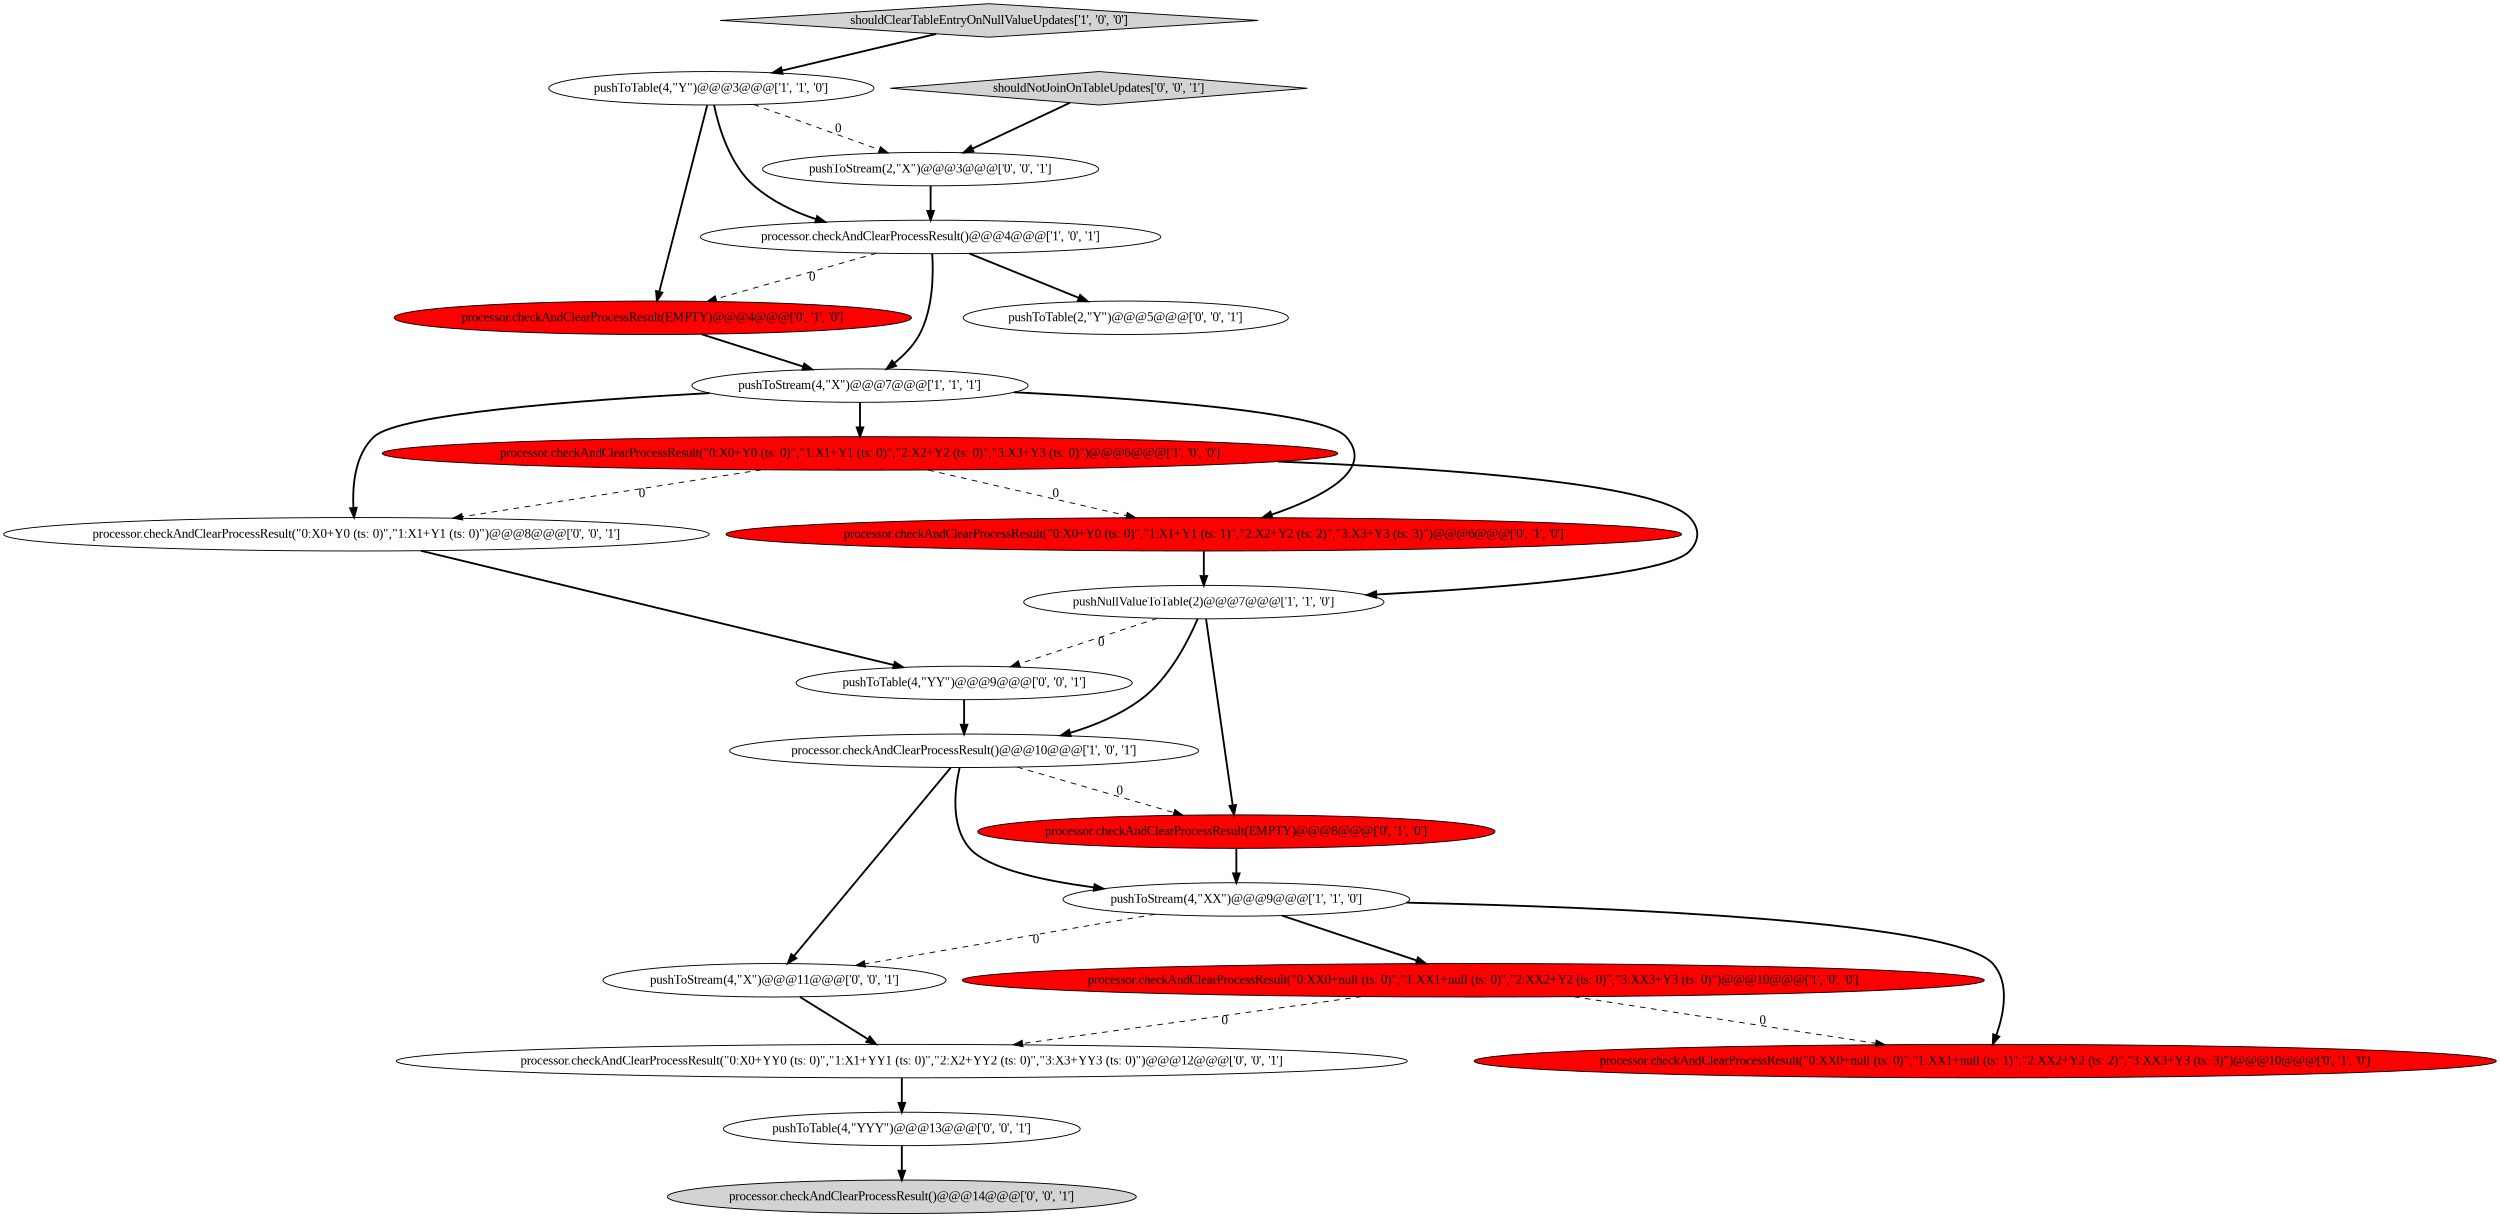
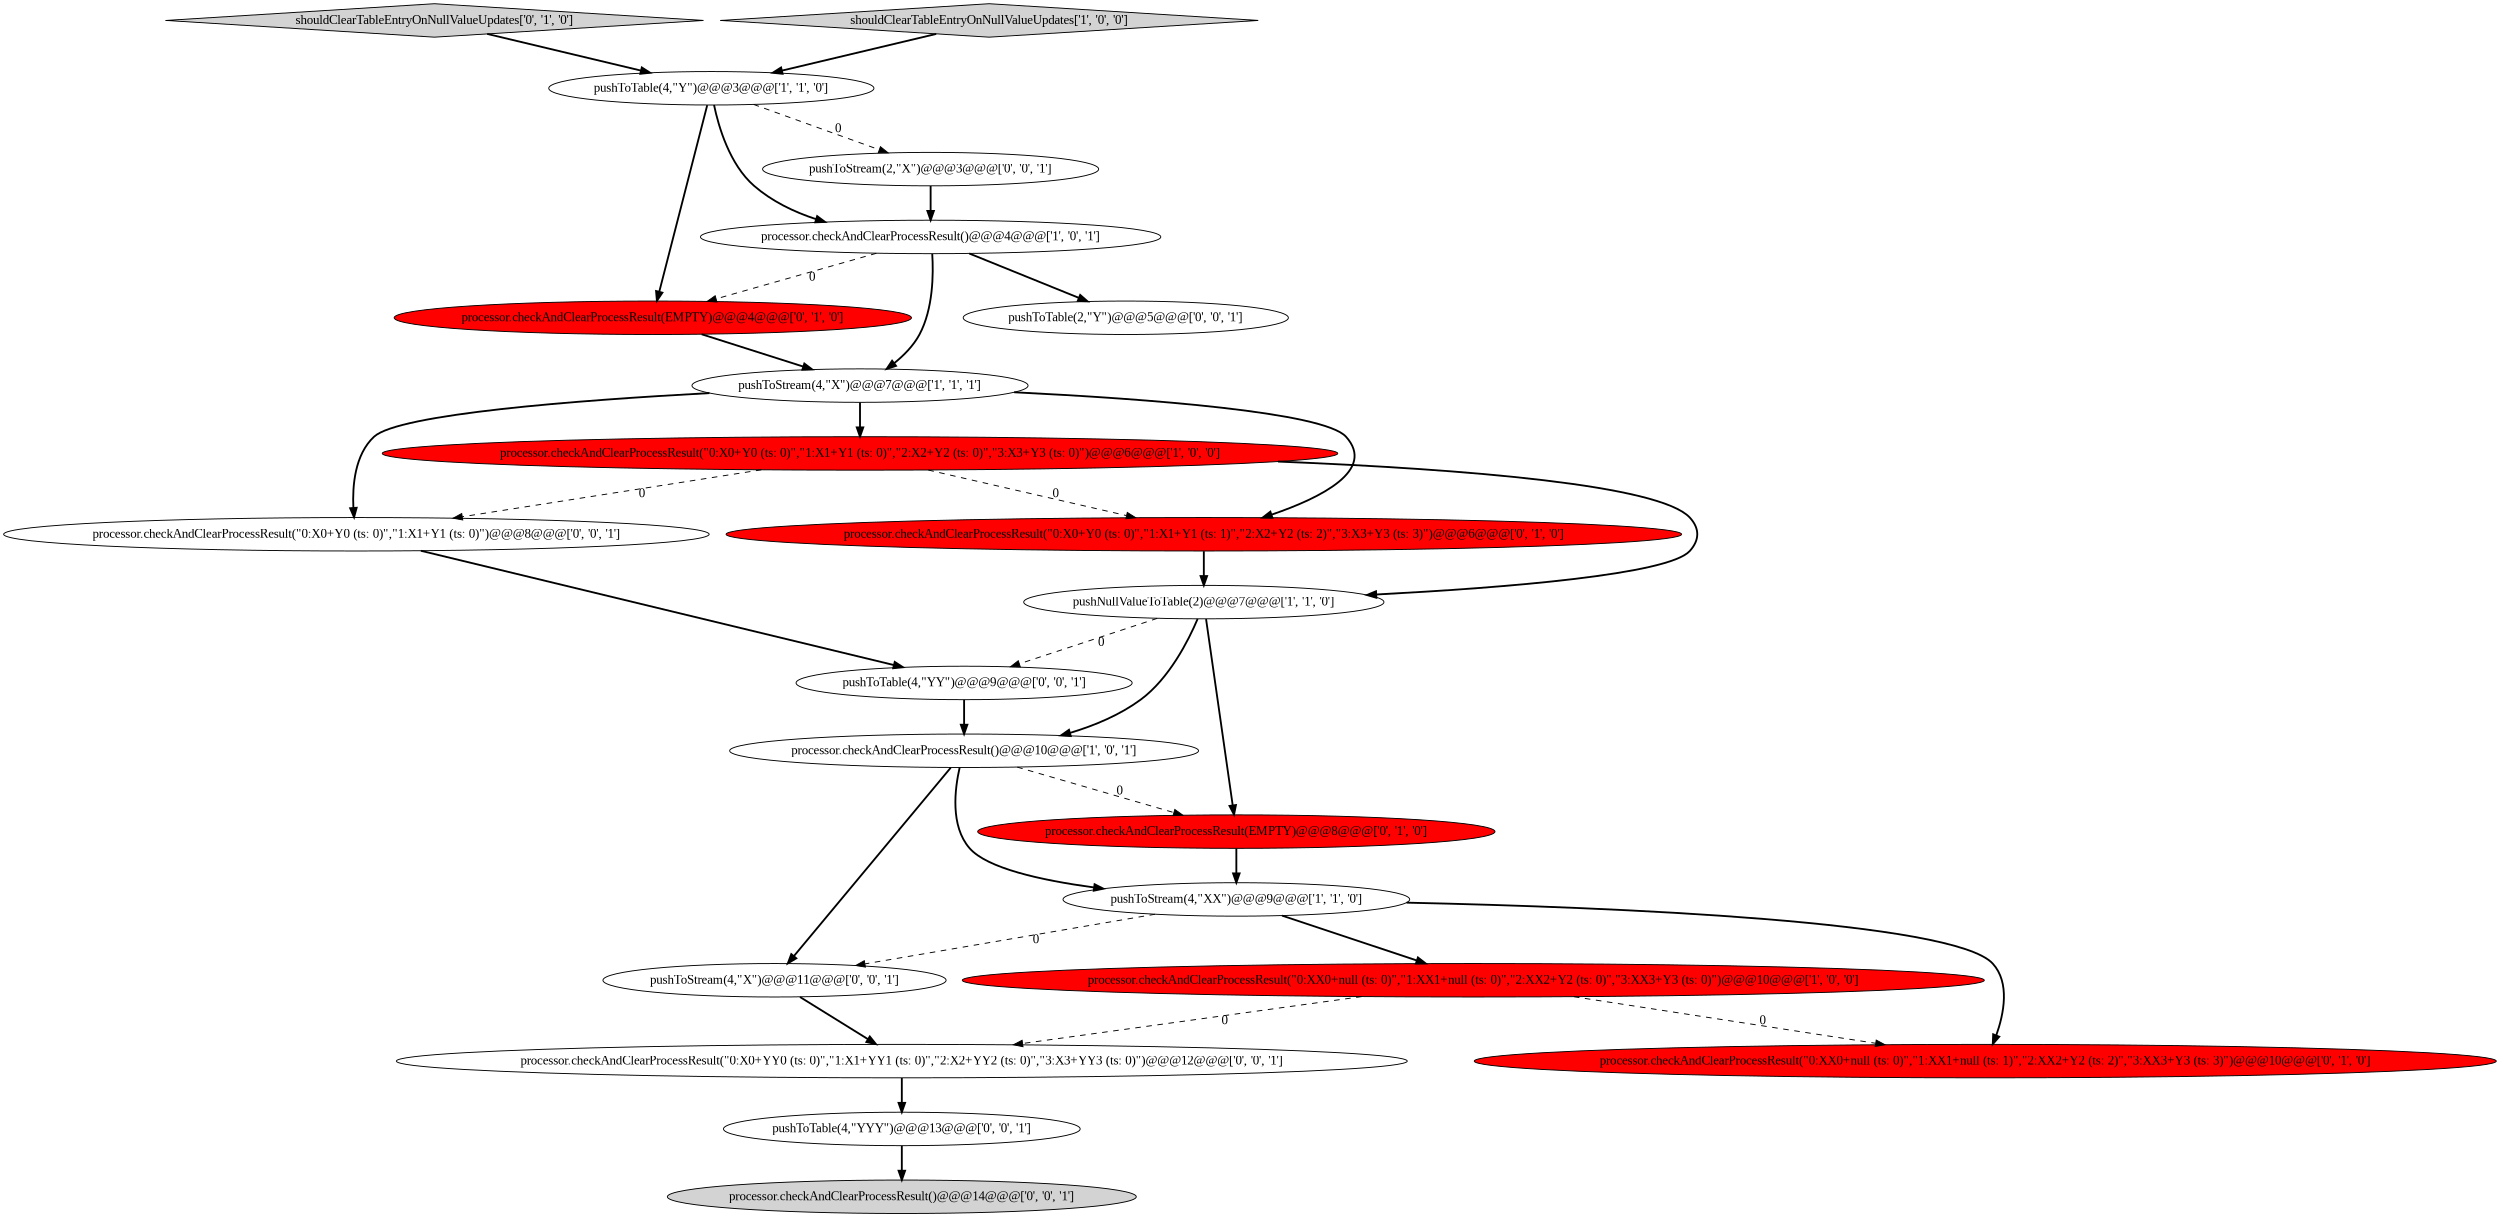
none -> (434, 20)
(1099, 88) -> none
